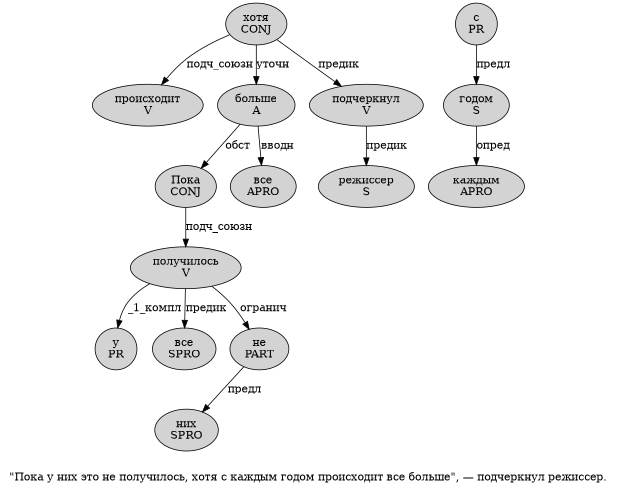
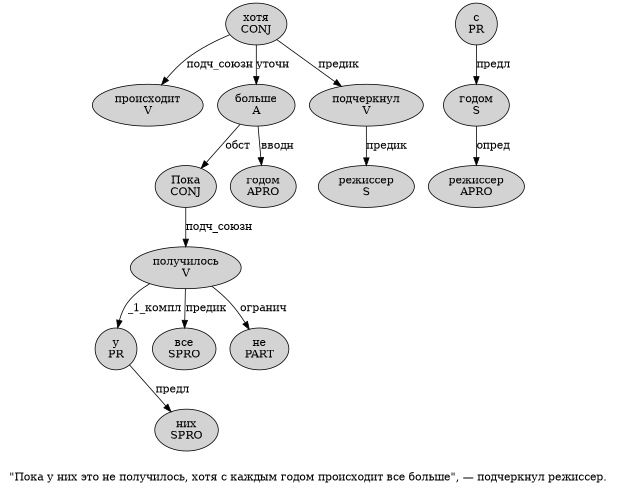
(263, 186) -> (263, 186)
(476, 186) -> (476, 186)
(226, 386) -> (148, 386)
